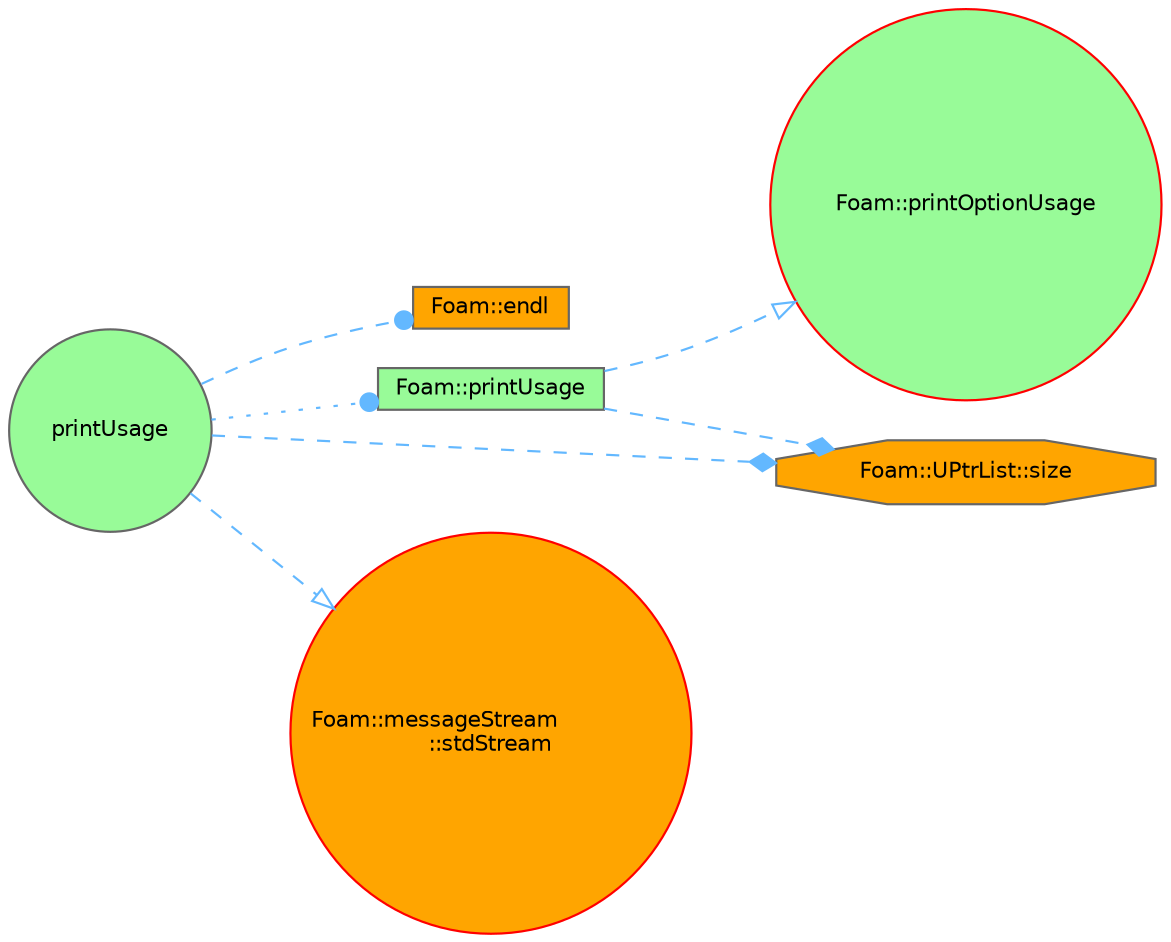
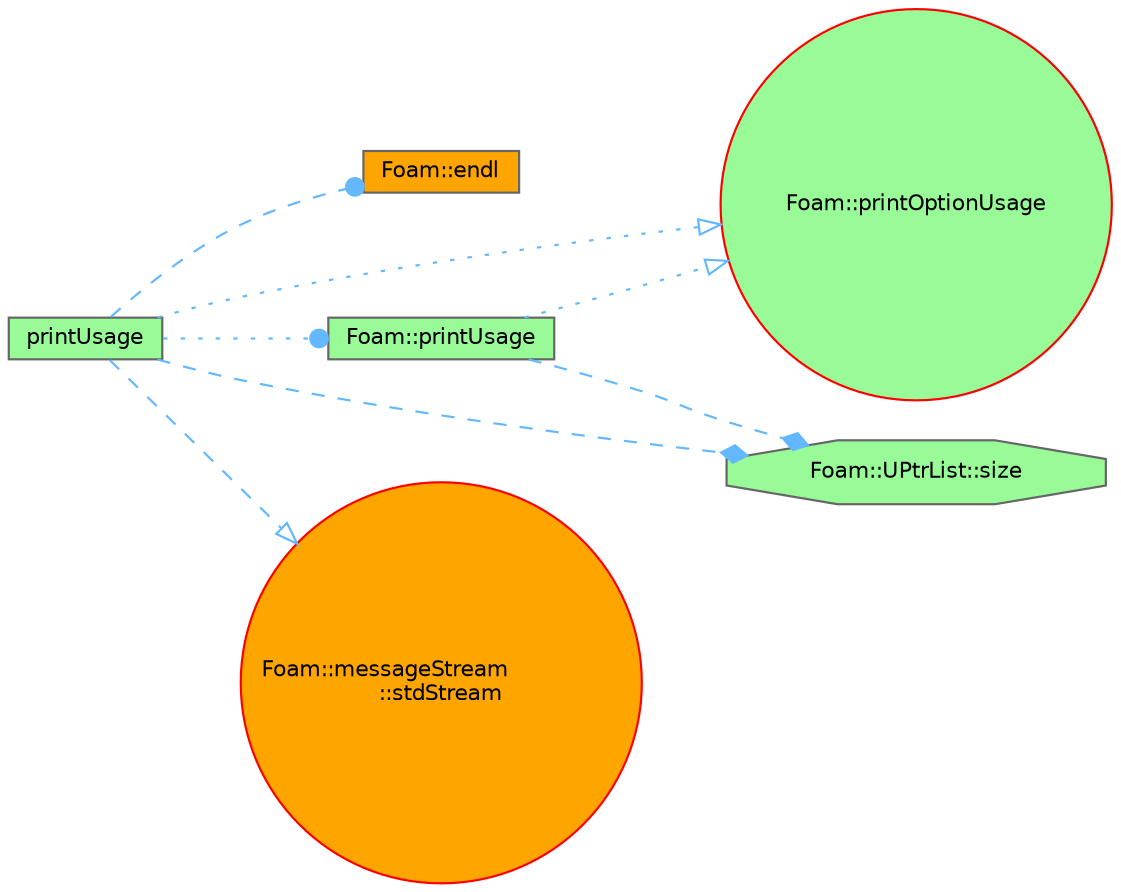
none -> (426, 264)
(692, 347) -> (616, 293)
(110, 431) -> (86, 338)
(966, 472) -> (916, 472)
